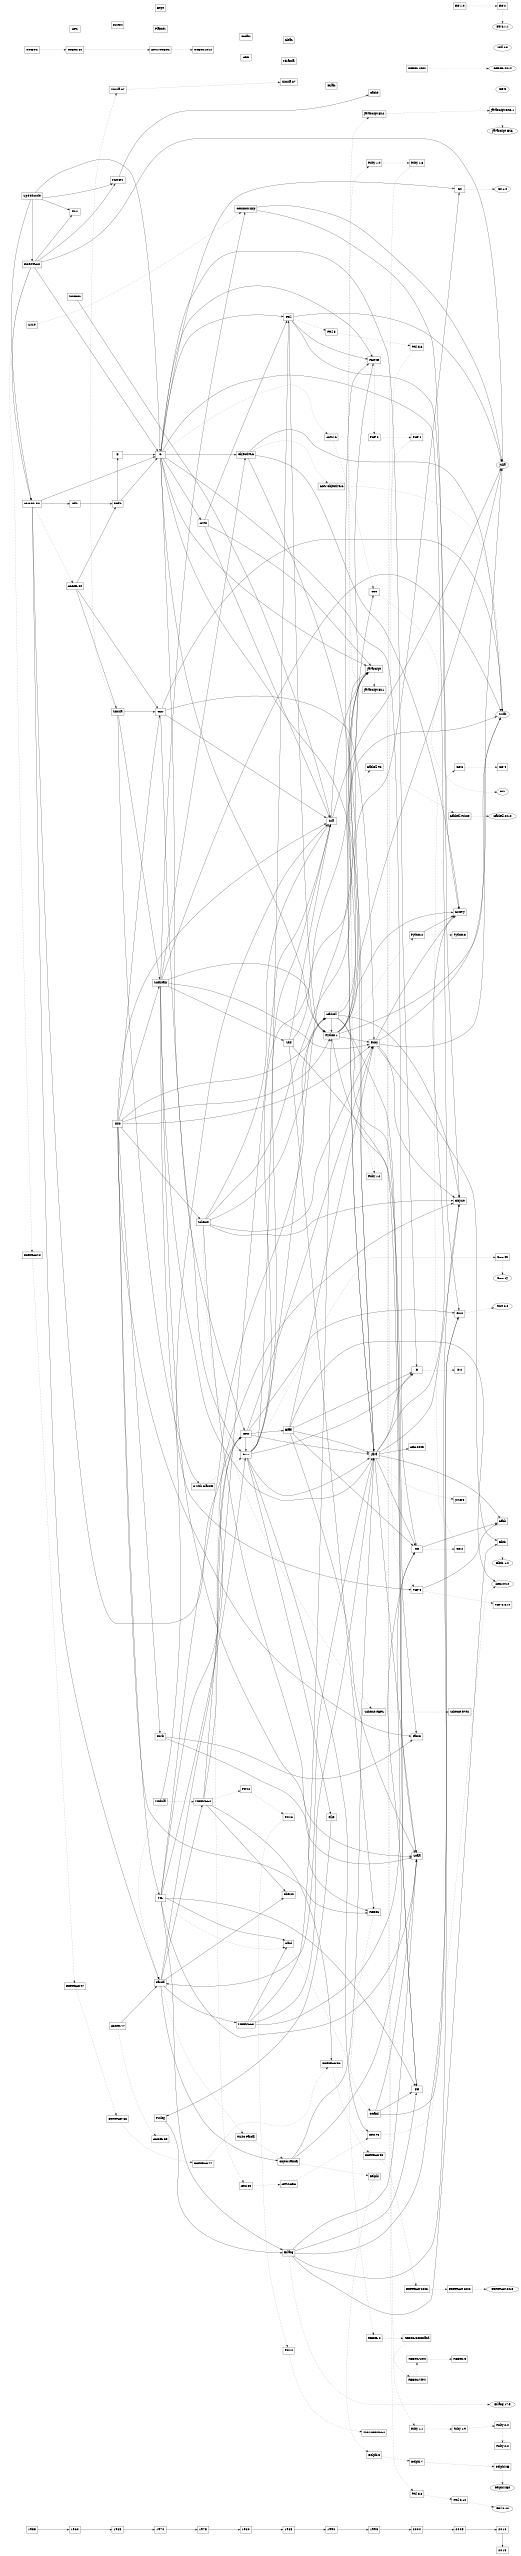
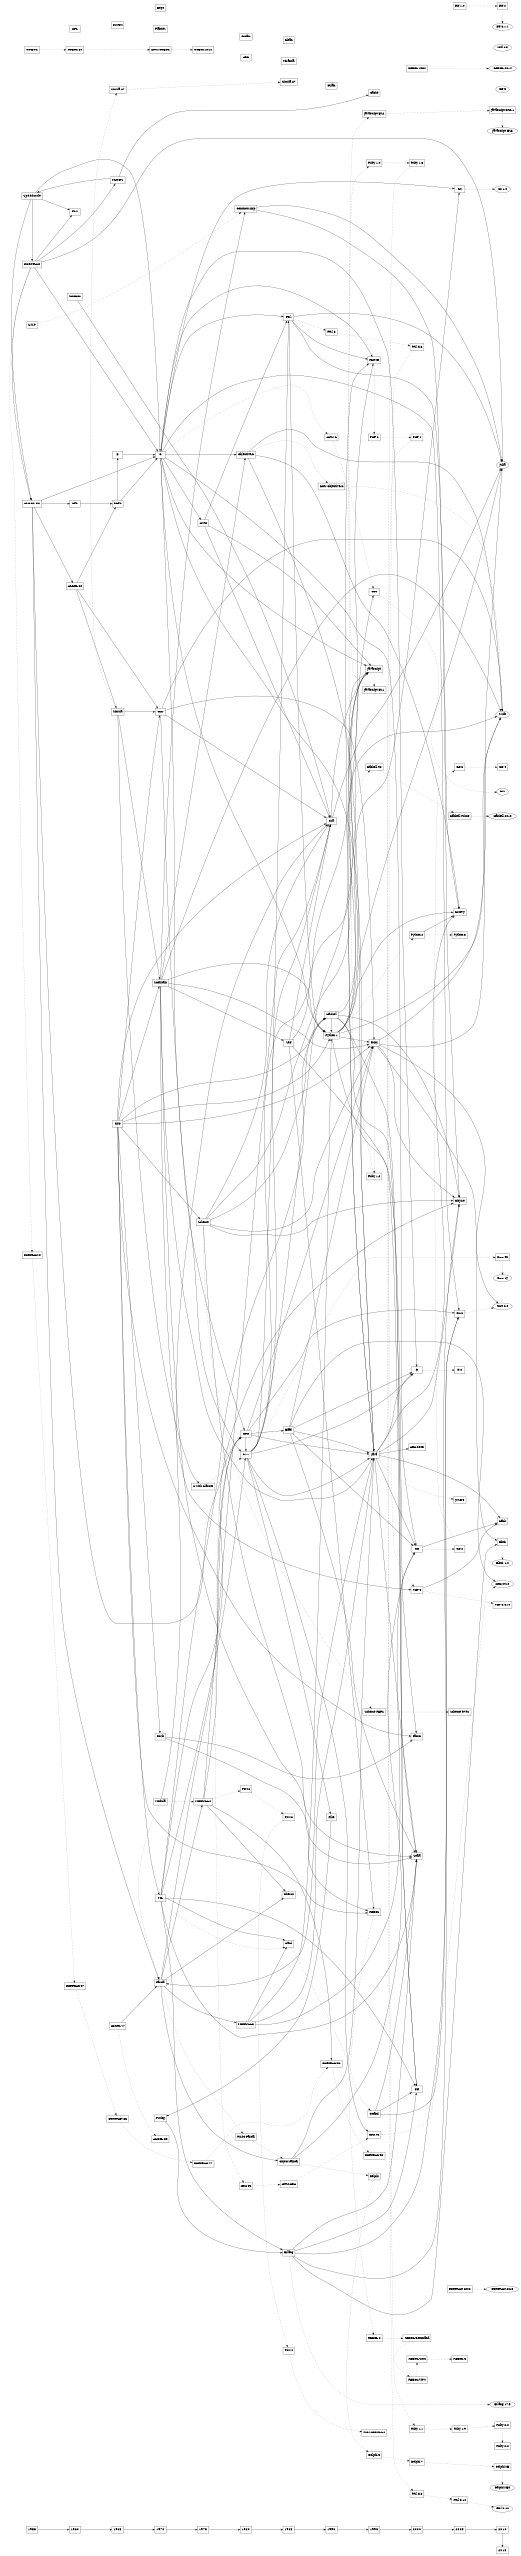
(77, 193) -> (74, 183)
(53, 544) -> (53, 544)
(412, 976) -> (483, 1153)
(417, 2289) -> none
